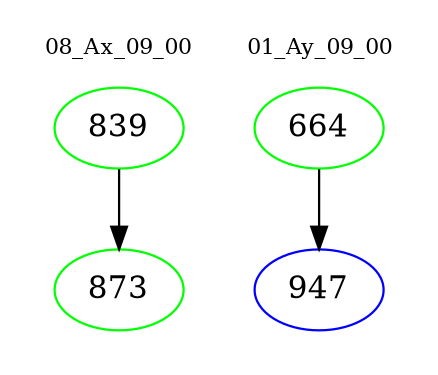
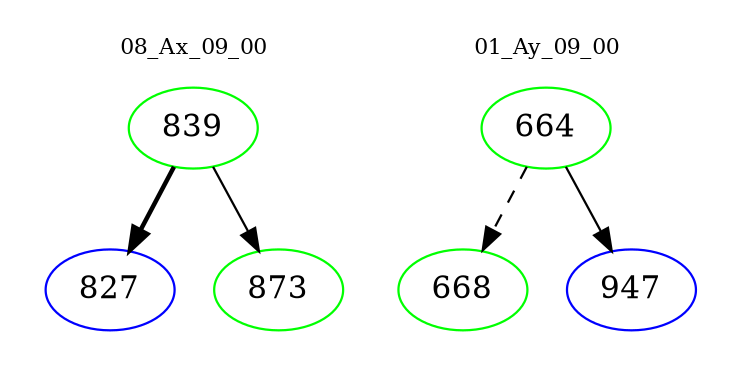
none -> (110, 290)
none -> (463, 290)
